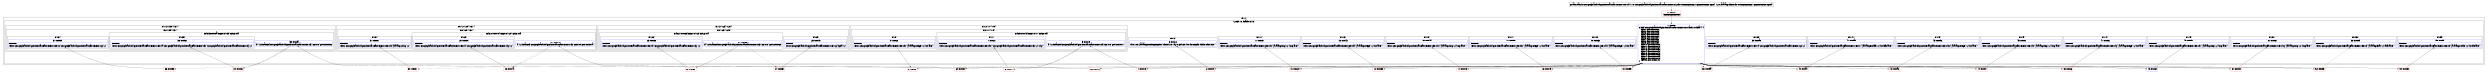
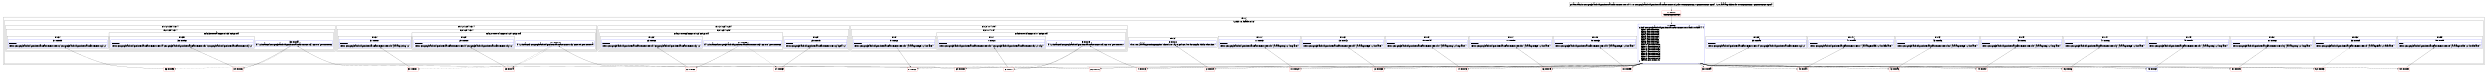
(2403, 43) -> (2401, 43)
